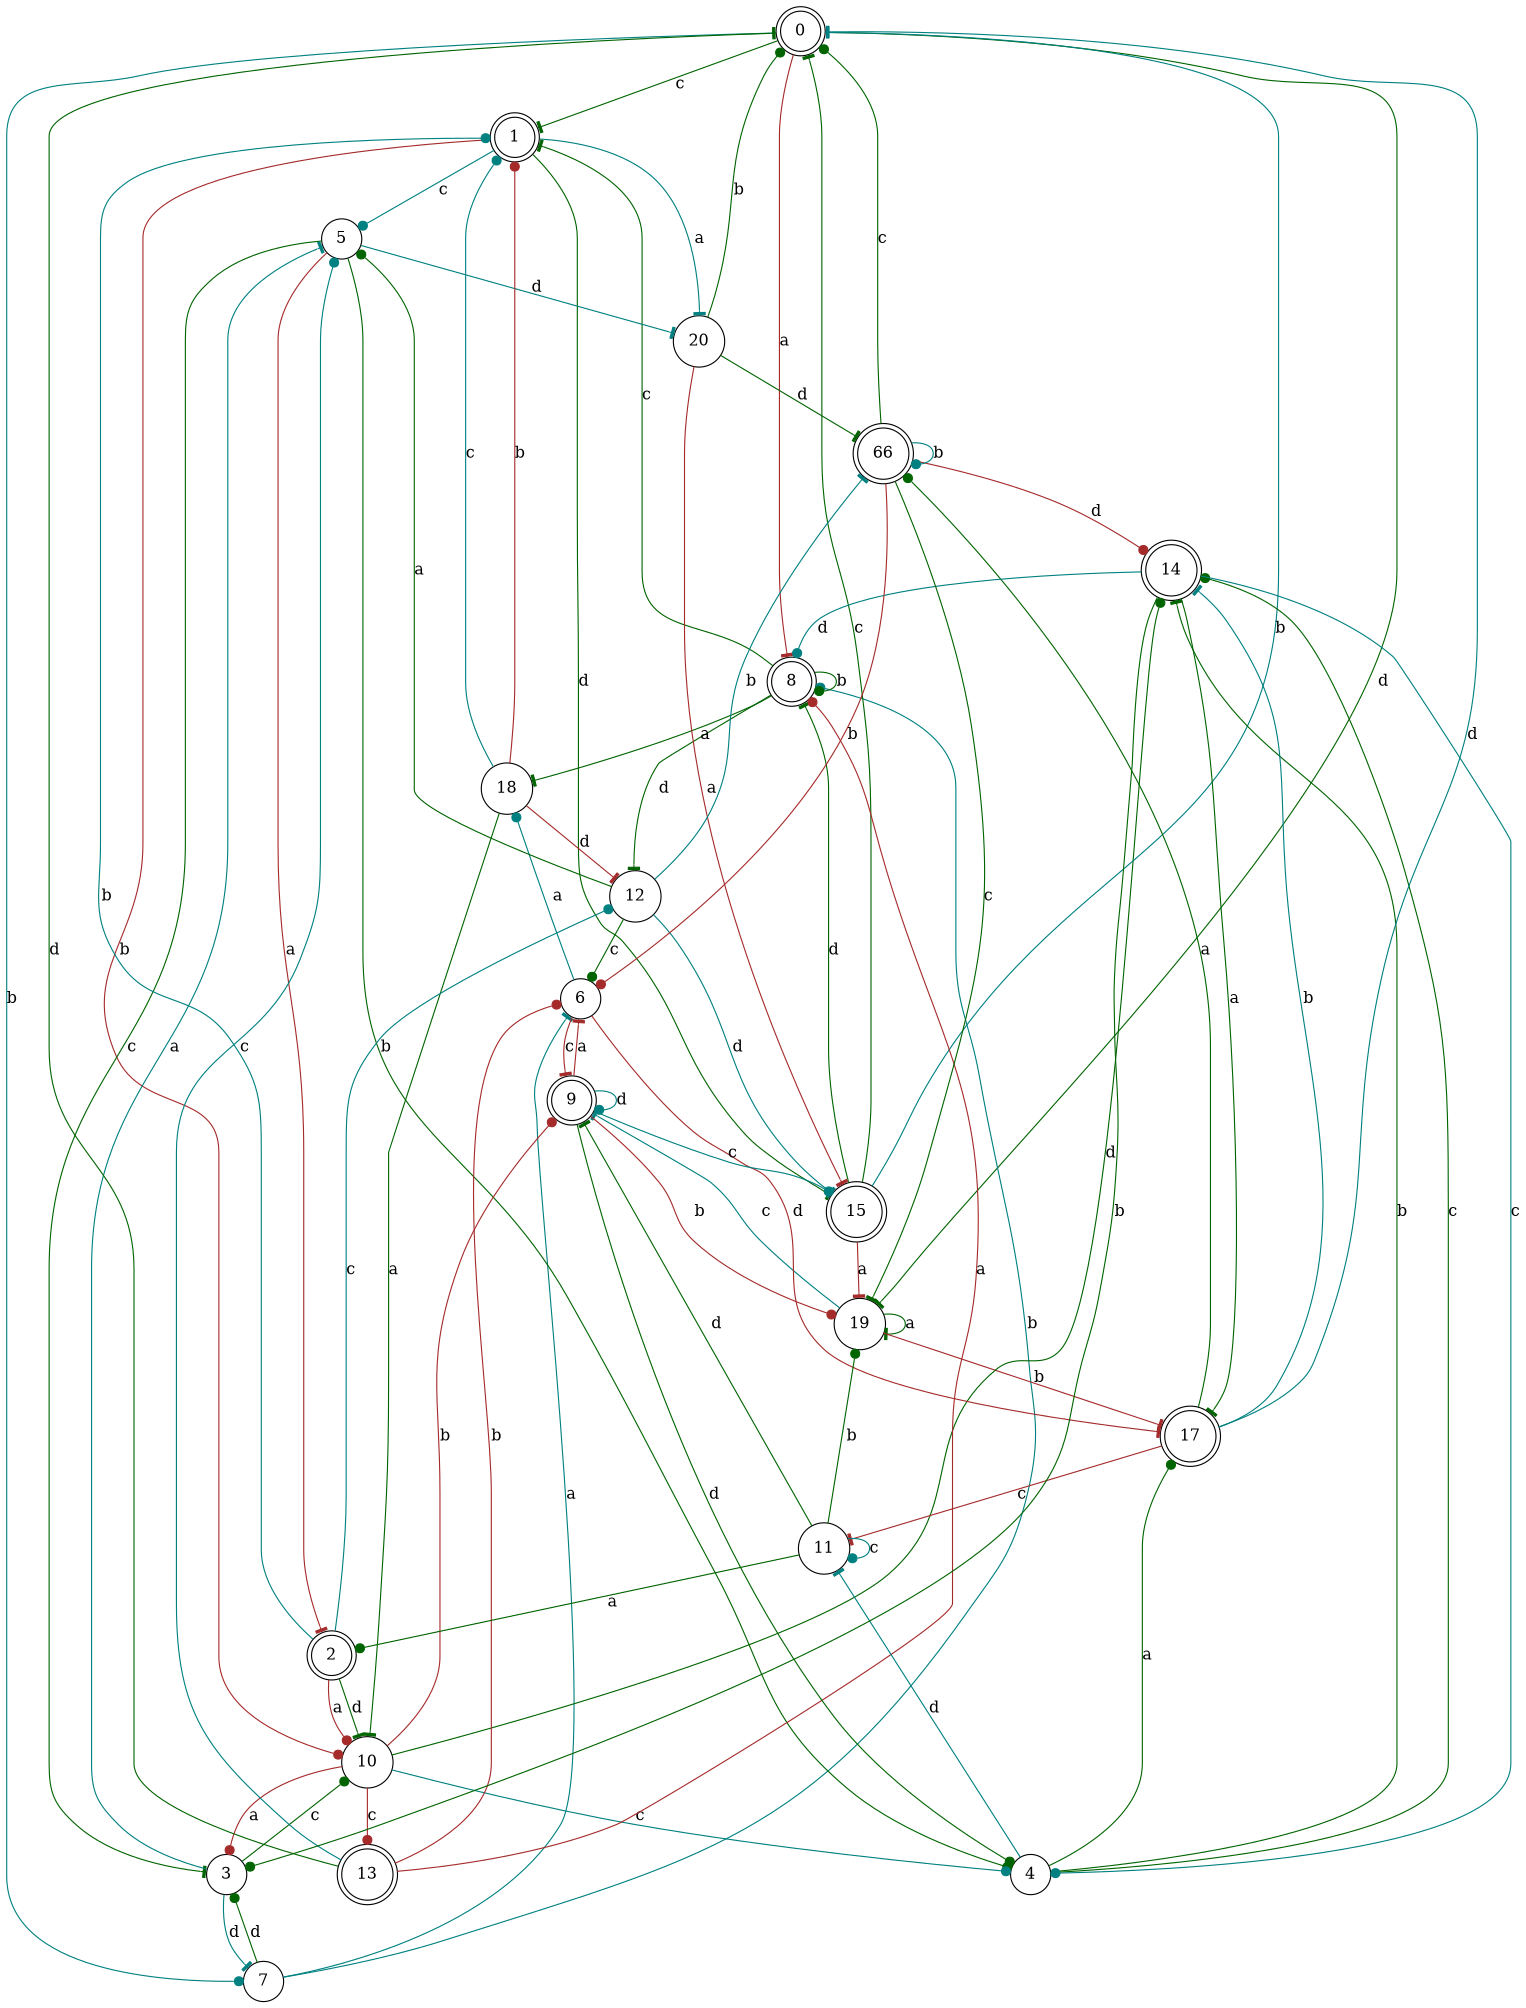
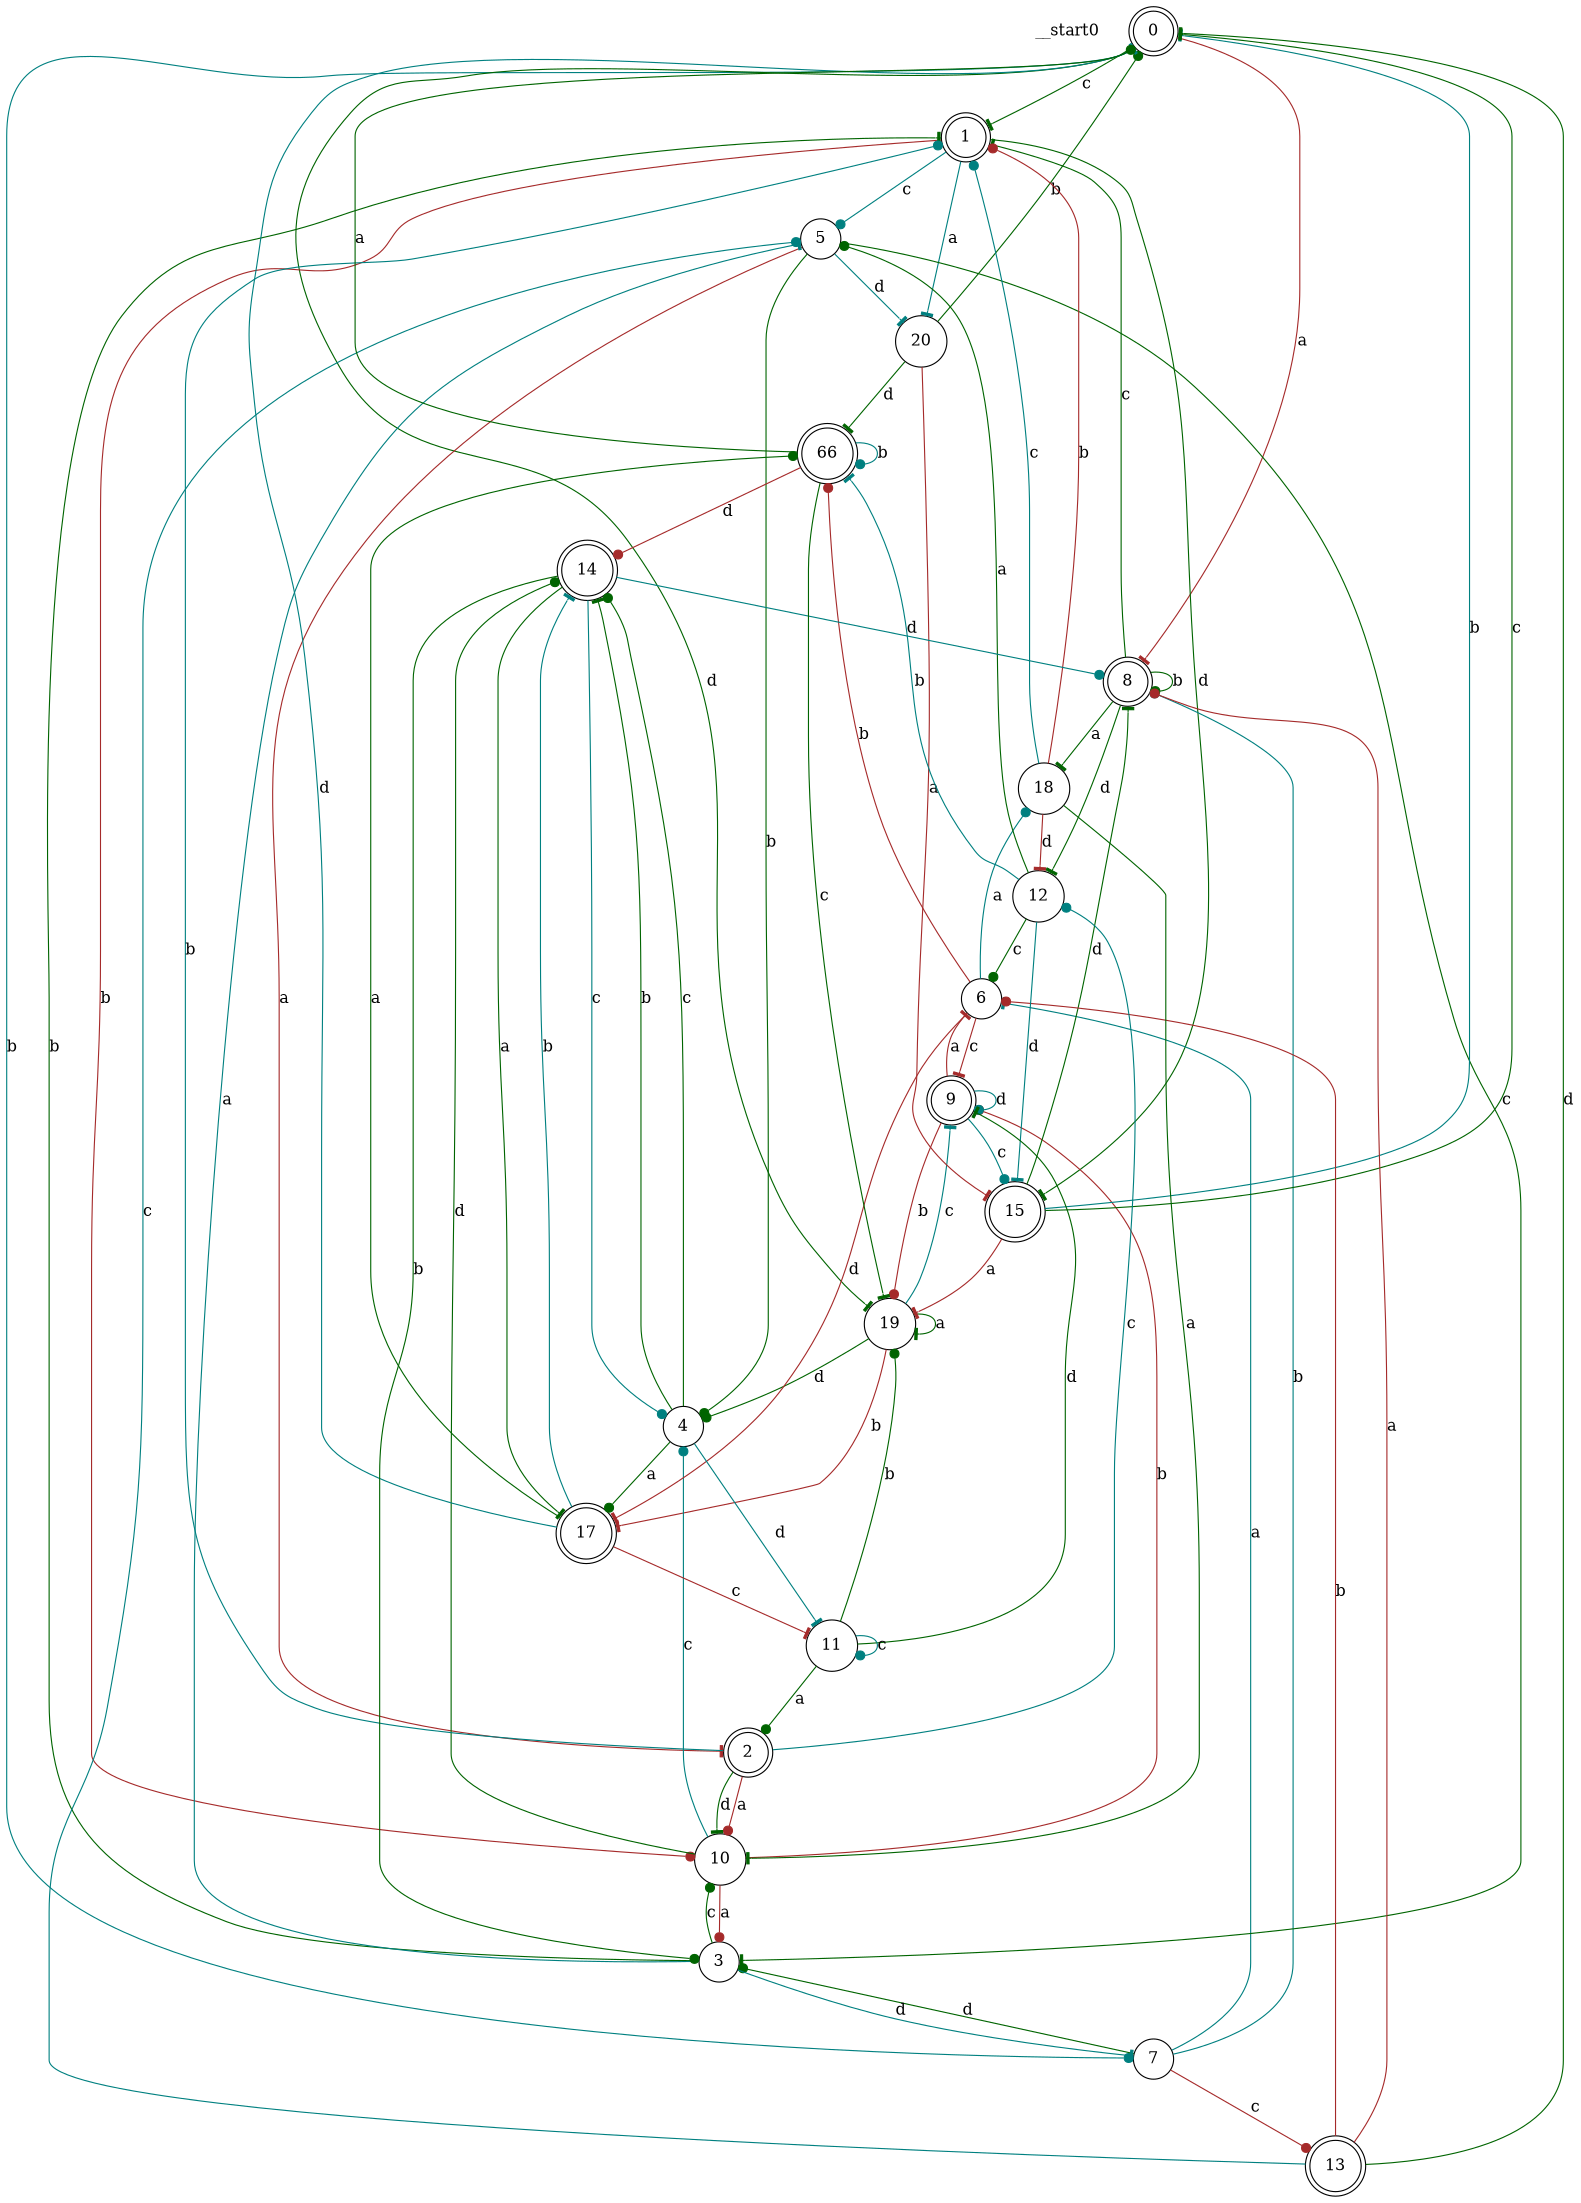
none -> (1068, 31)
(882, 239) -> (360, 239)
(820, 772) -> (861, 749)
none -> (49, 970)
(724, 1535) -> (796, 1380)
(367, 1812) -> (1236, 2108)
